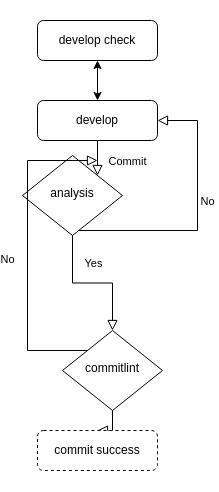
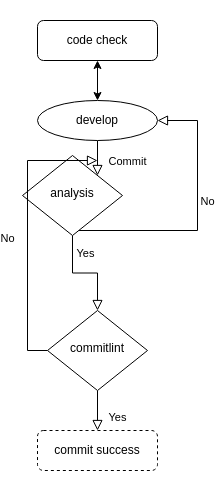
(98, 41) -> (98, 41)
(98, 121) -> (98, 121)
(113, 371) -> (98, 351)
